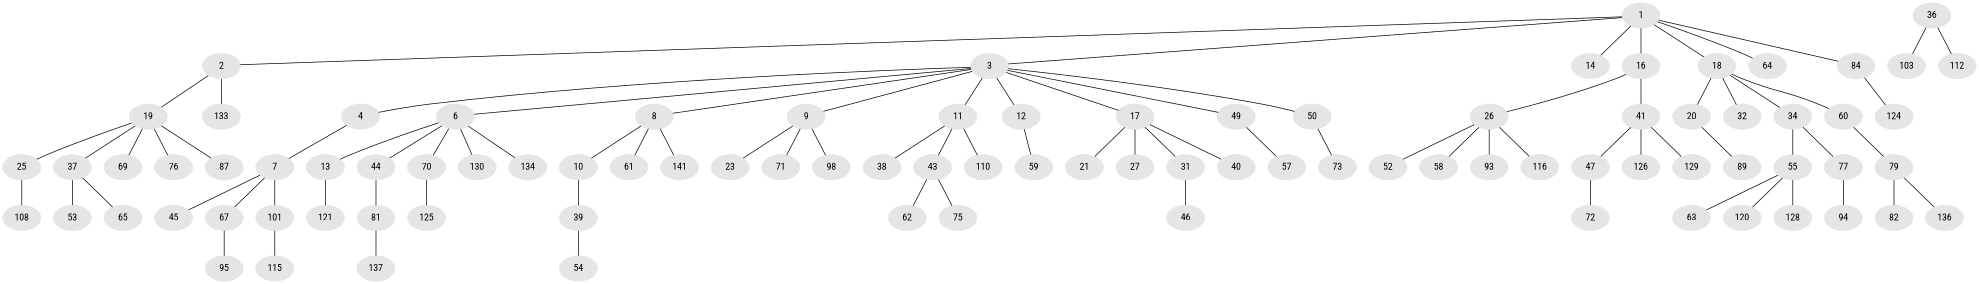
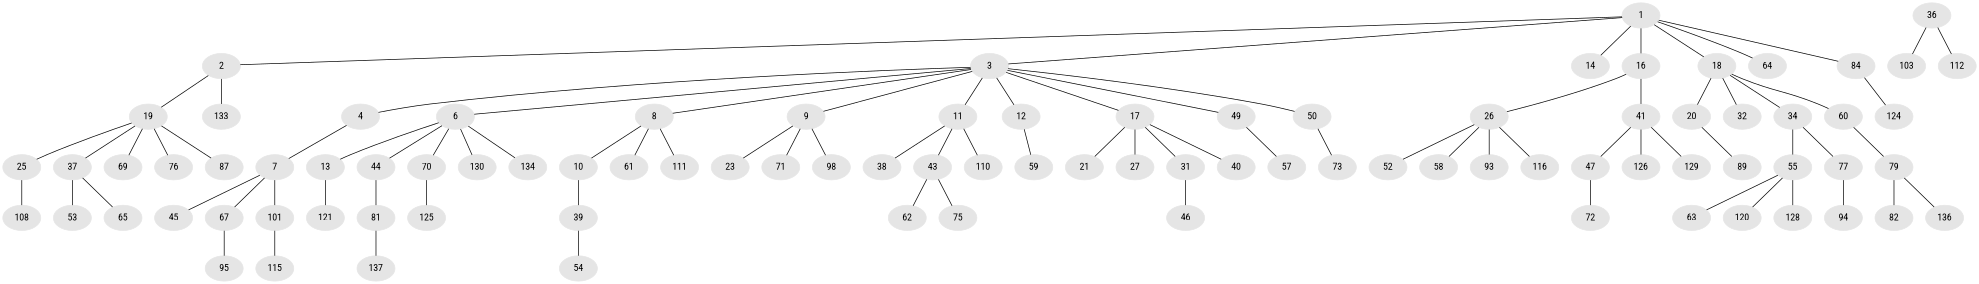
(680, 167) -> (680, 167)
